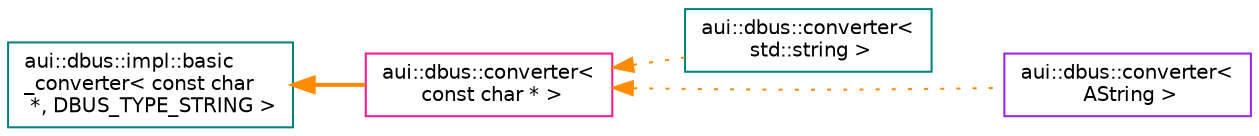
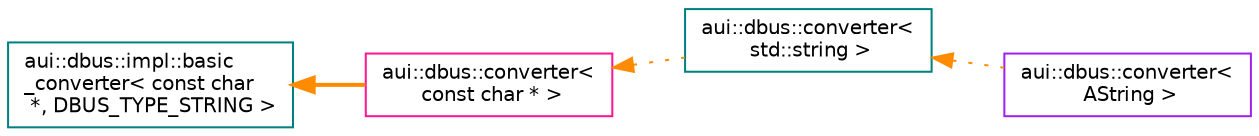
(819, 90) -> (978, 64)
